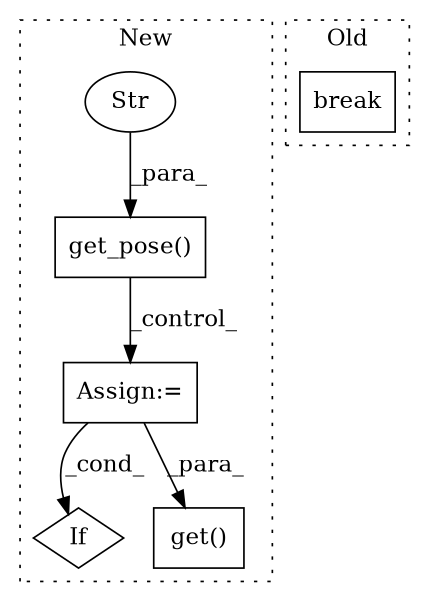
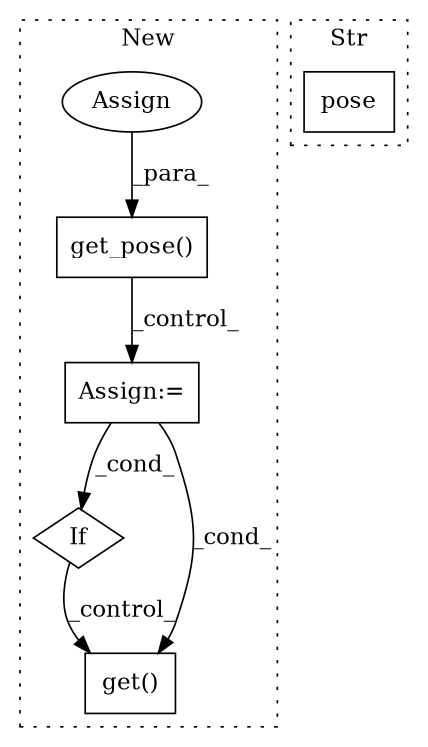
(348, 39) -> (349, 39)
(130, 102) -> (132, 102)
(348, 102) -> (349, 102)
(206, 465) -> (232, 538)
none -> (64, 603)
